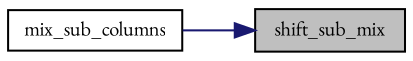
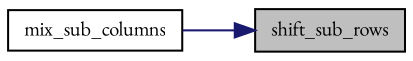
(330, 30) -> (330, 30)
